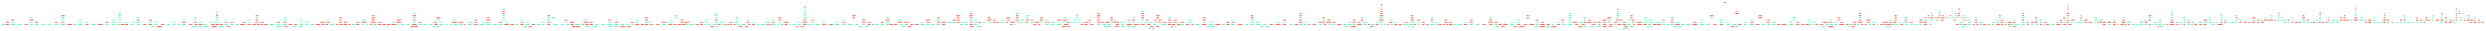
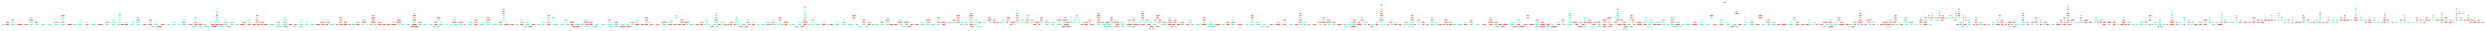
(19, 25) -> (19, 25)
